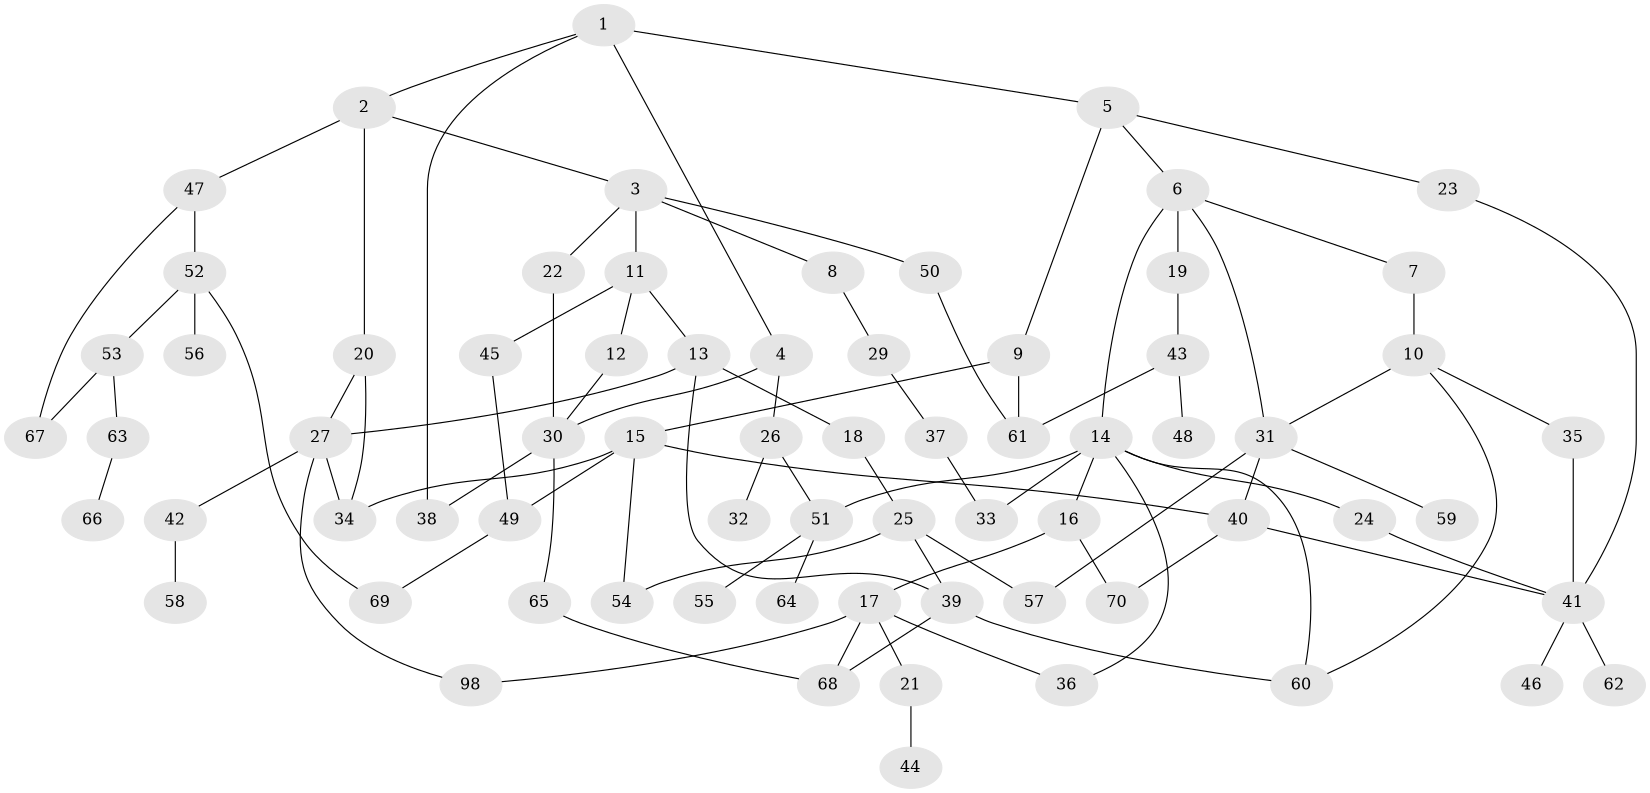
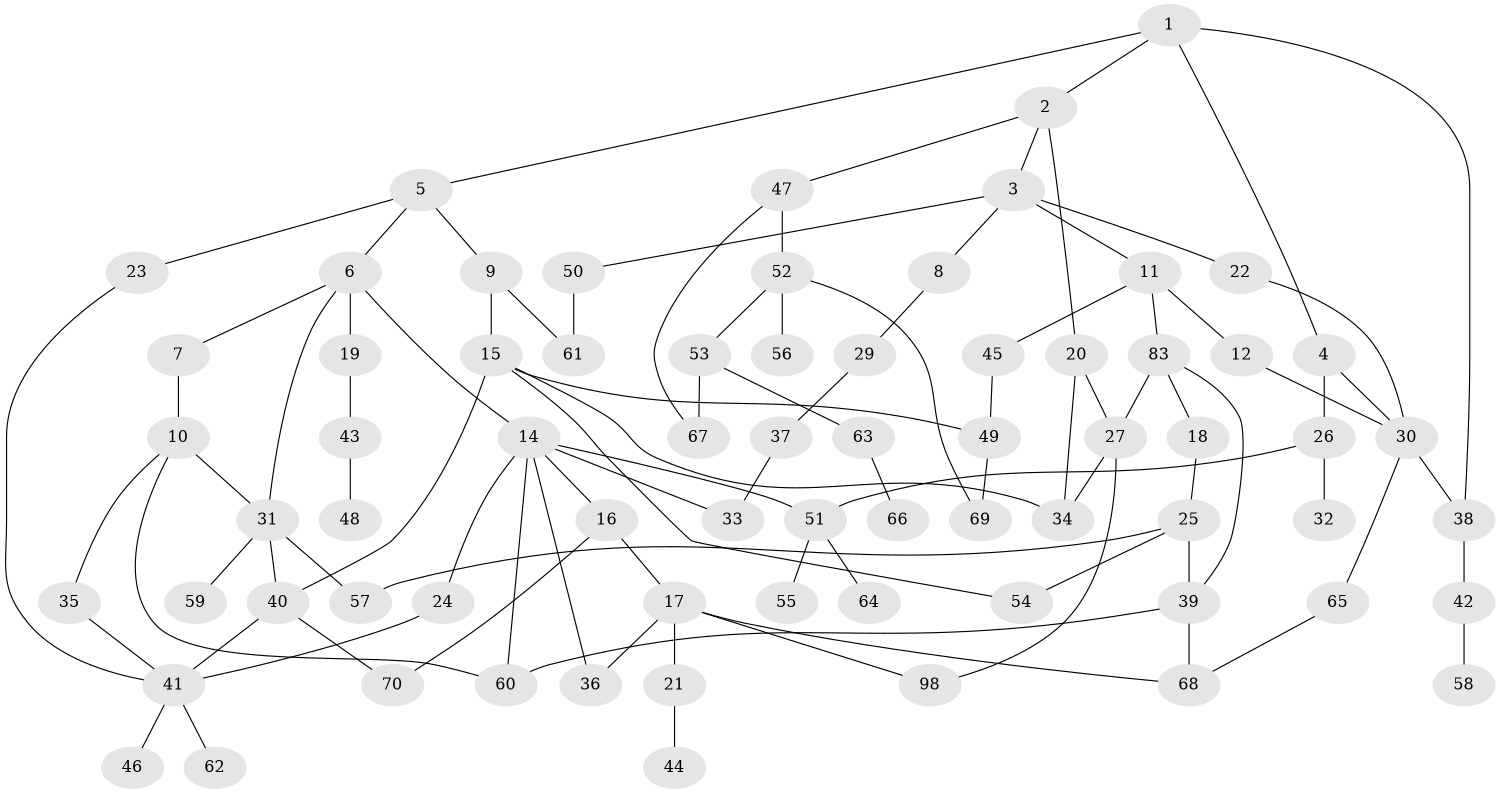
(699, 355) -> (1159, 355)
(1096, 398) -> none
(248, 479) -> (1464, 562)
